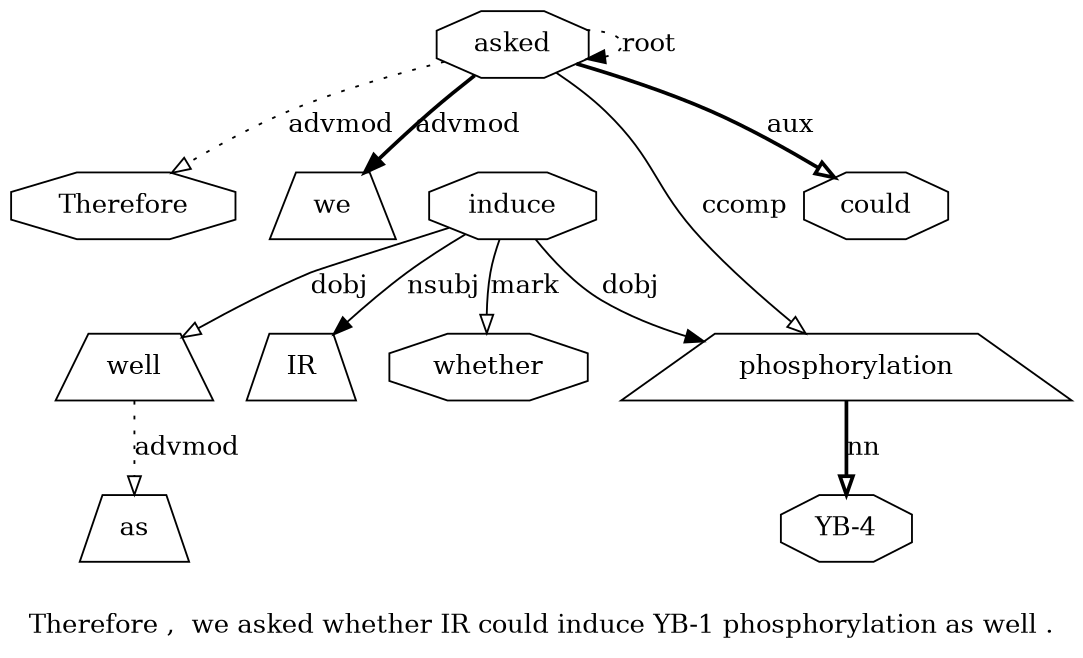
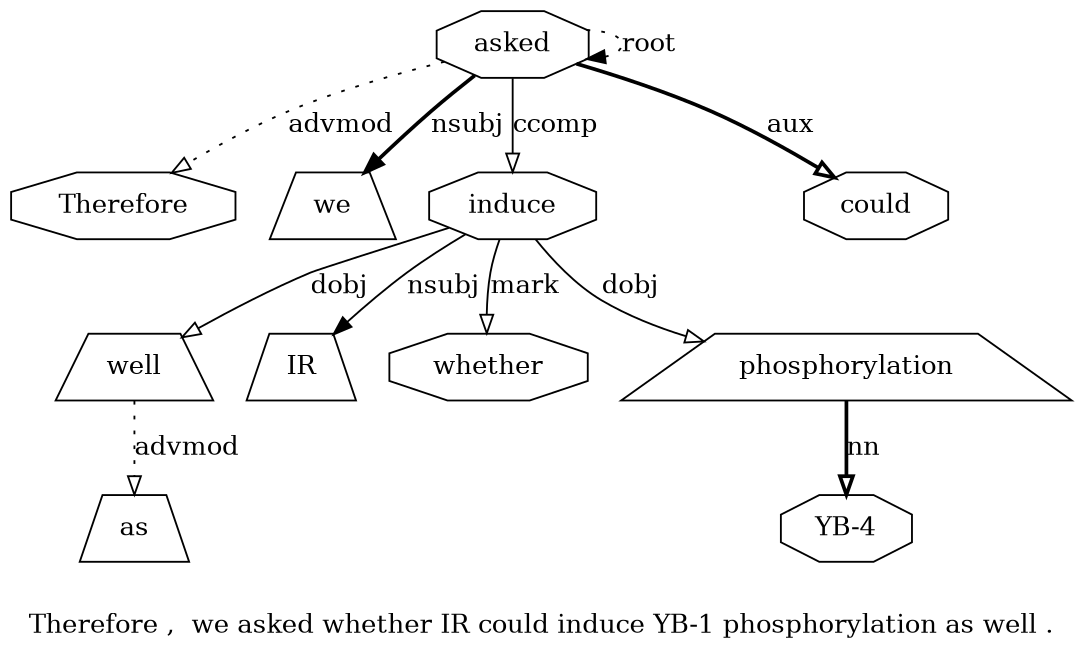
(468, 125) -> (468, 125)
(670, 199) -> (513, 116)
(602, 301) -> (602, 301)
